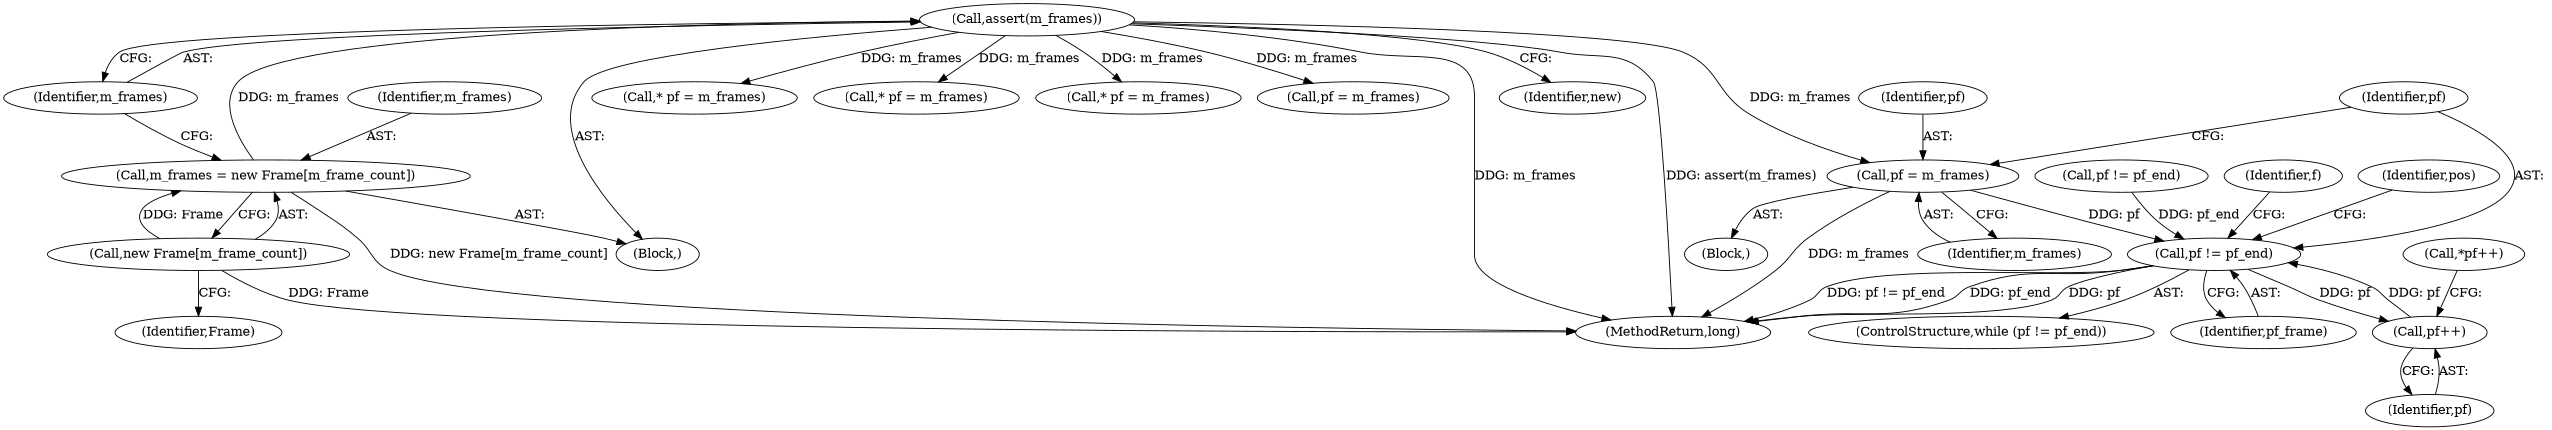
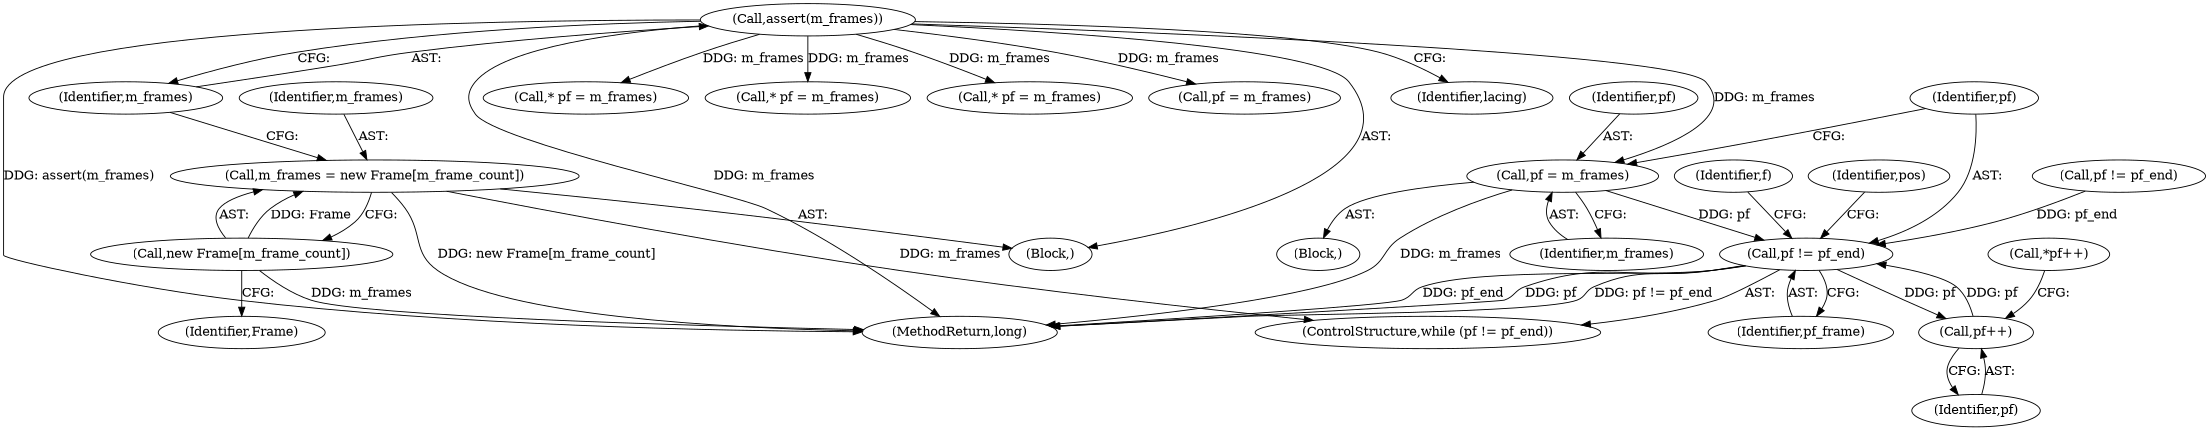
(452, 39) -> (852, 263)
(1572, 98) -> (1472, 98)
(329, 293) -> (362, 293)
